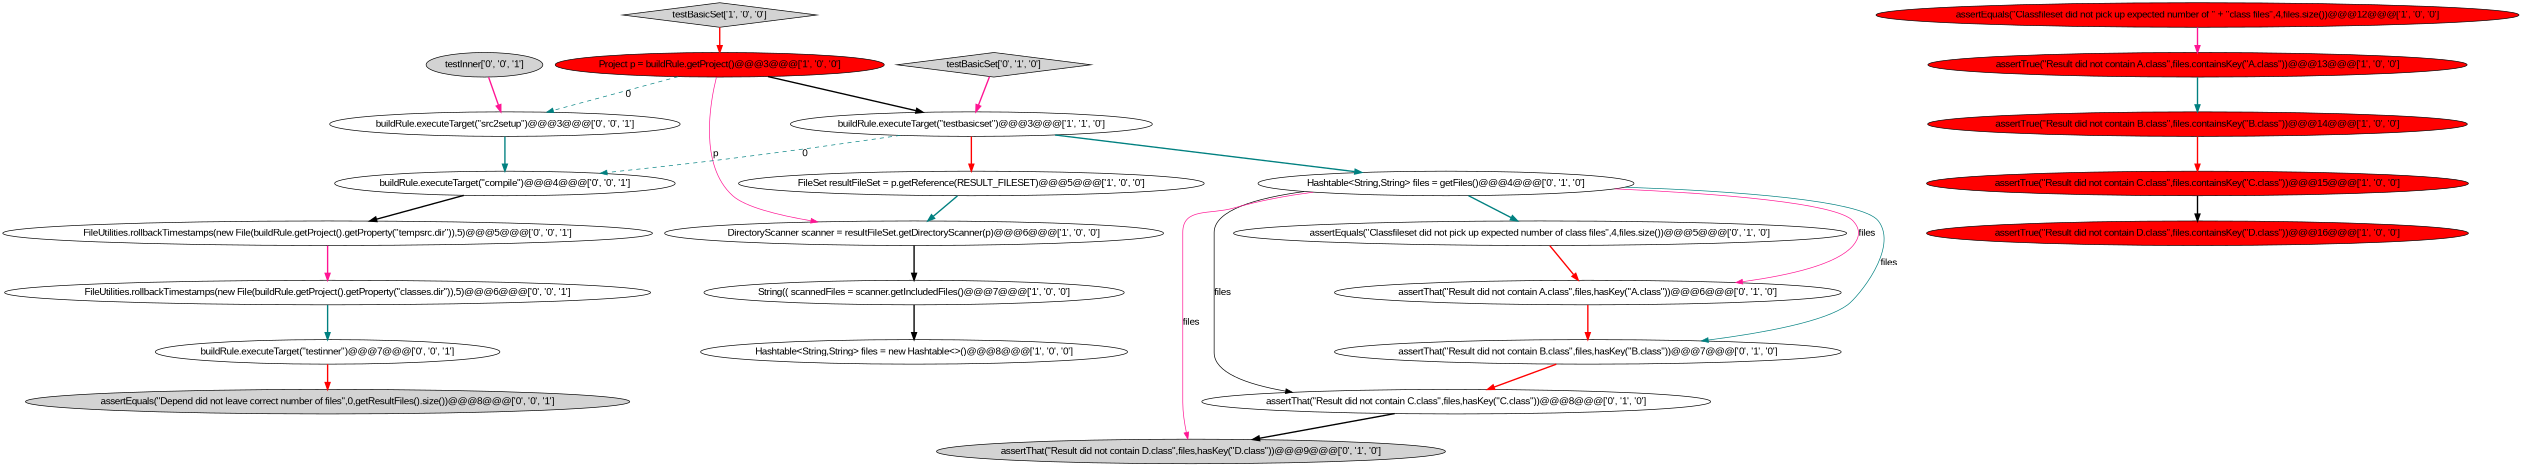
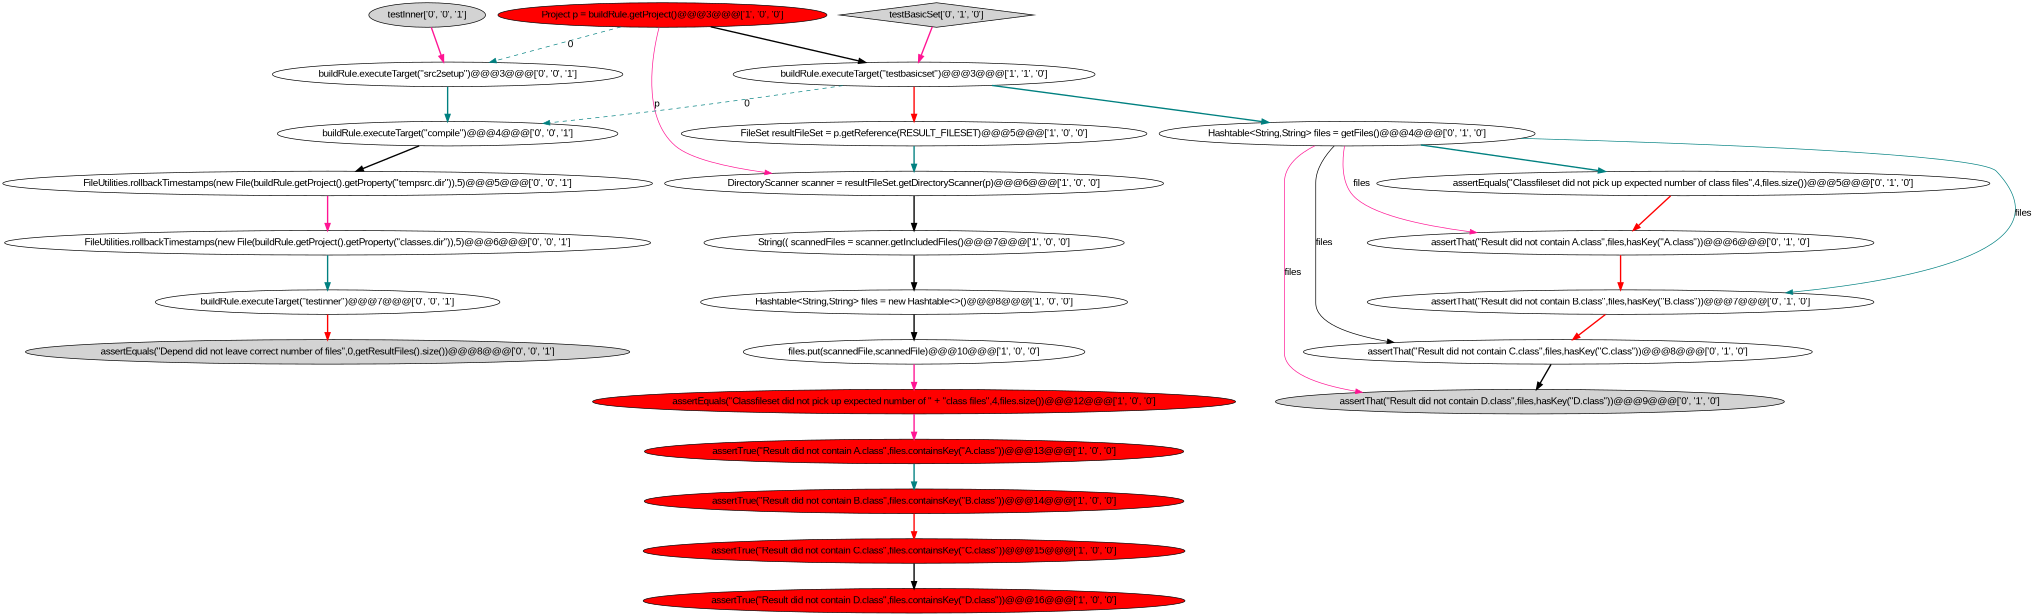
(720, 15) -> none
none -> (914, 352)
